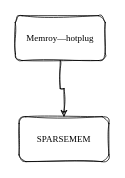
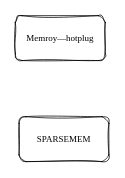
(60, 89) -> none
